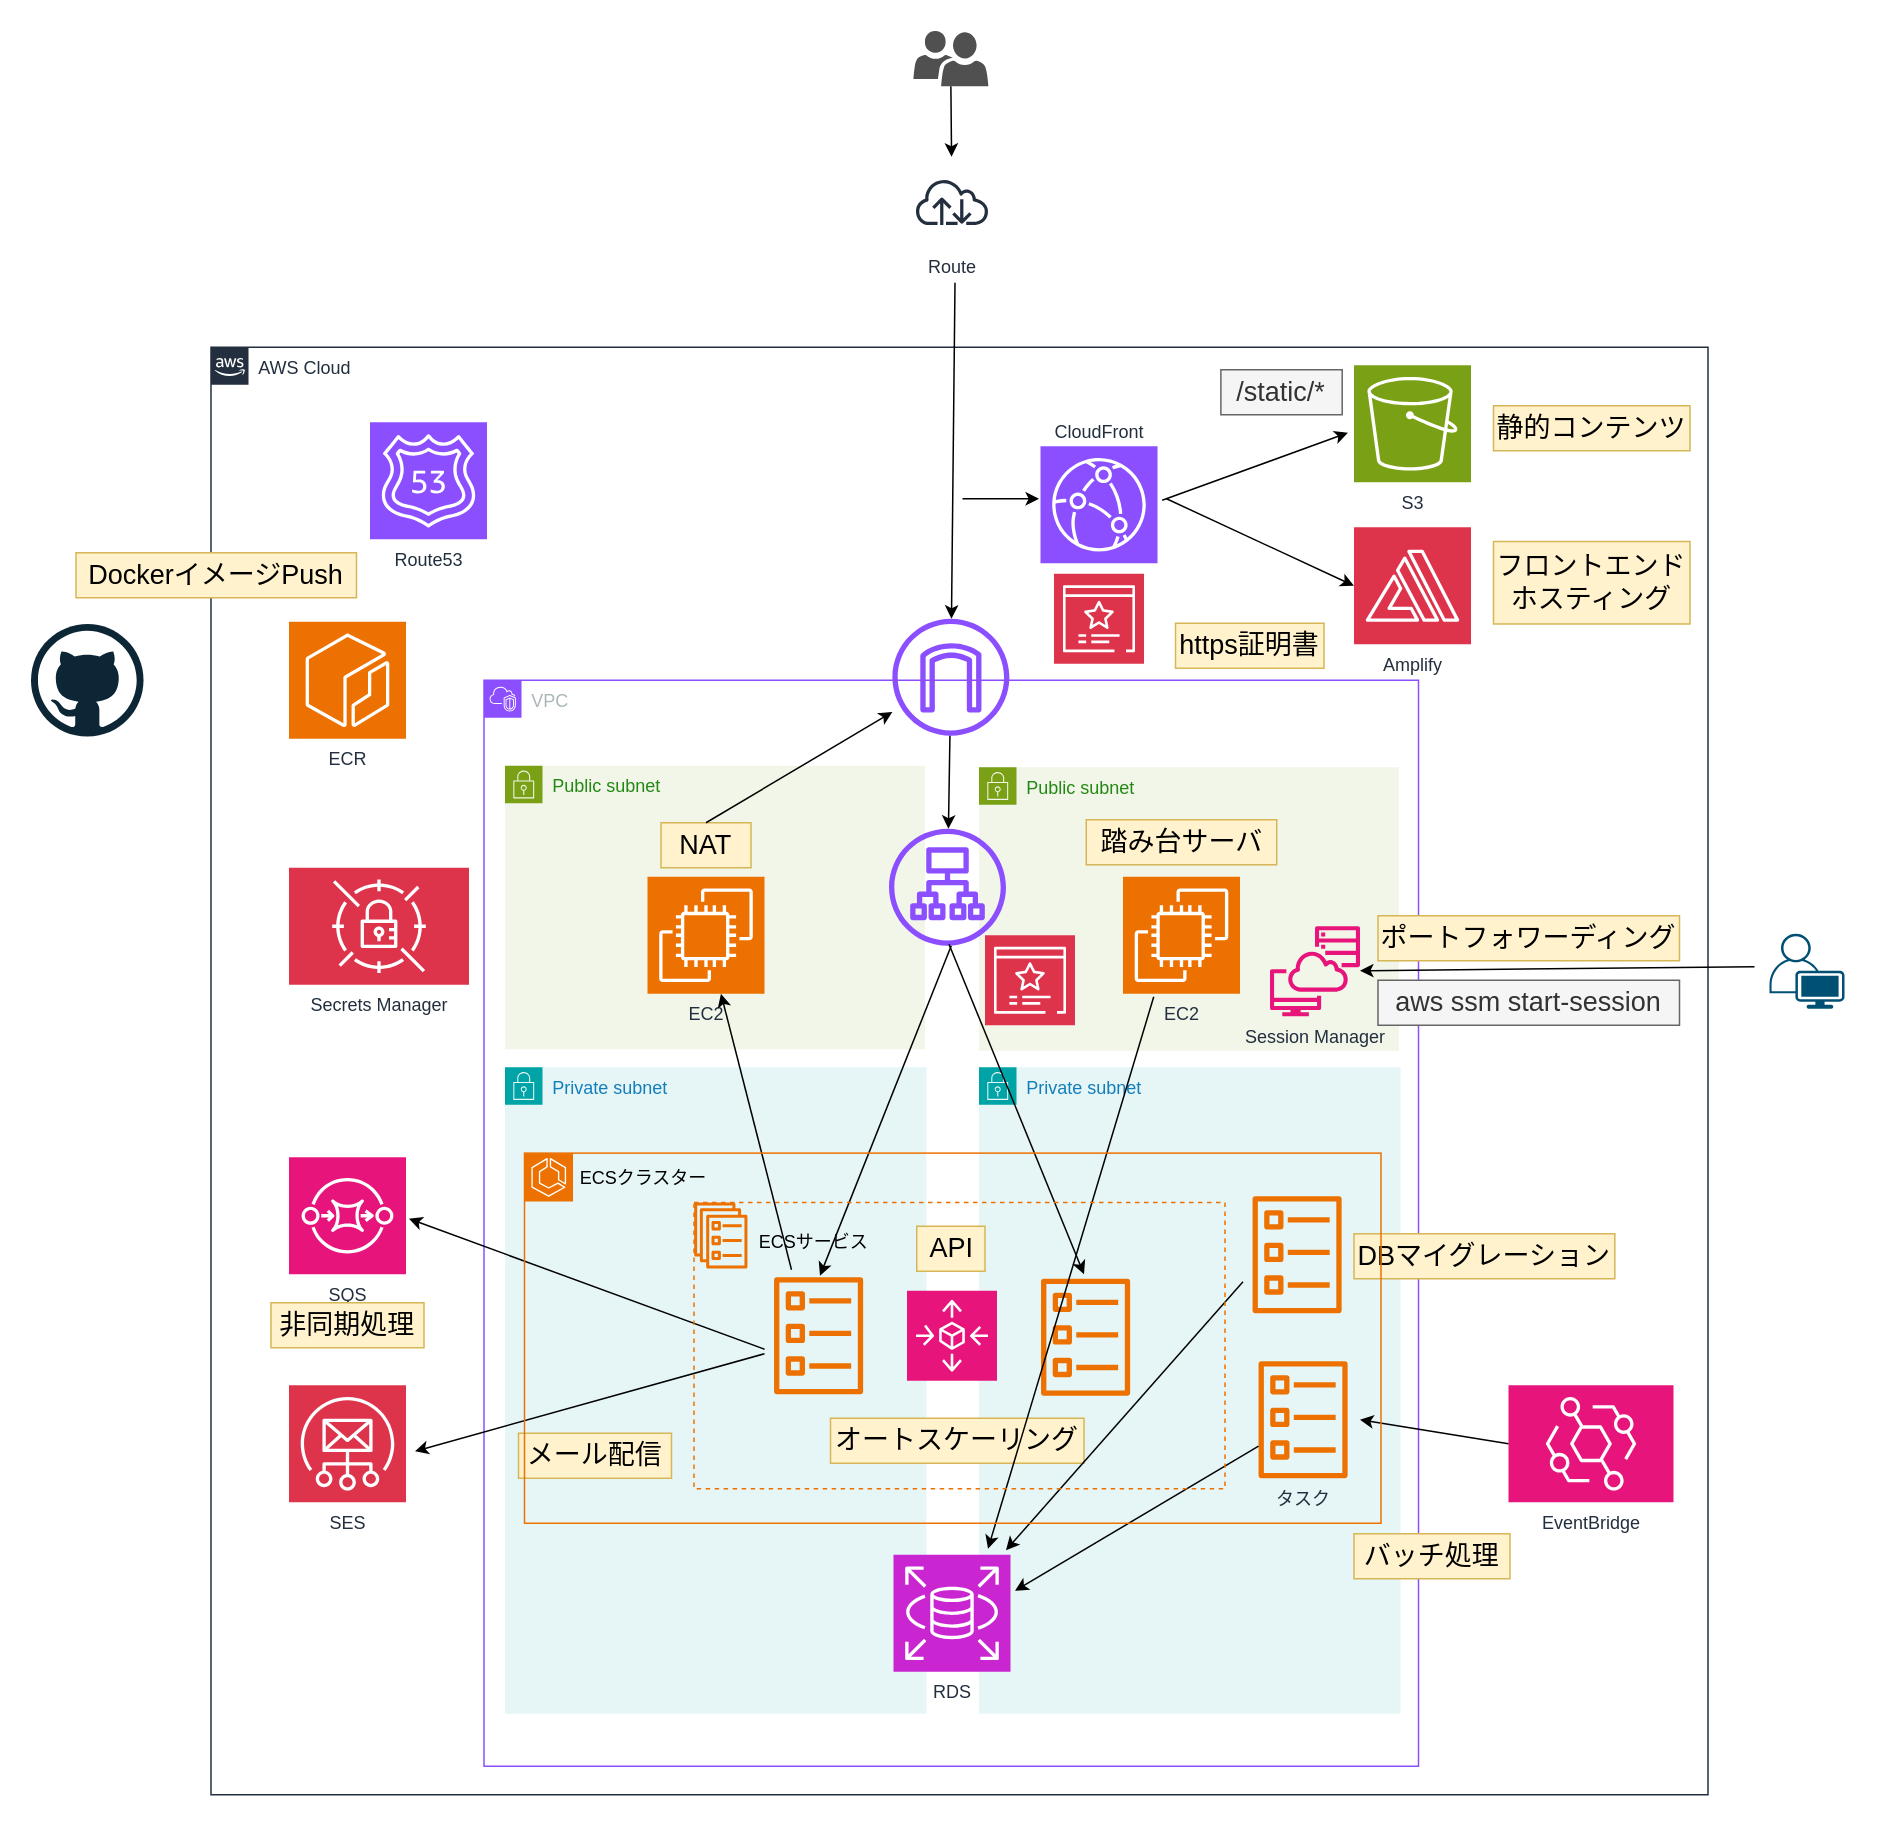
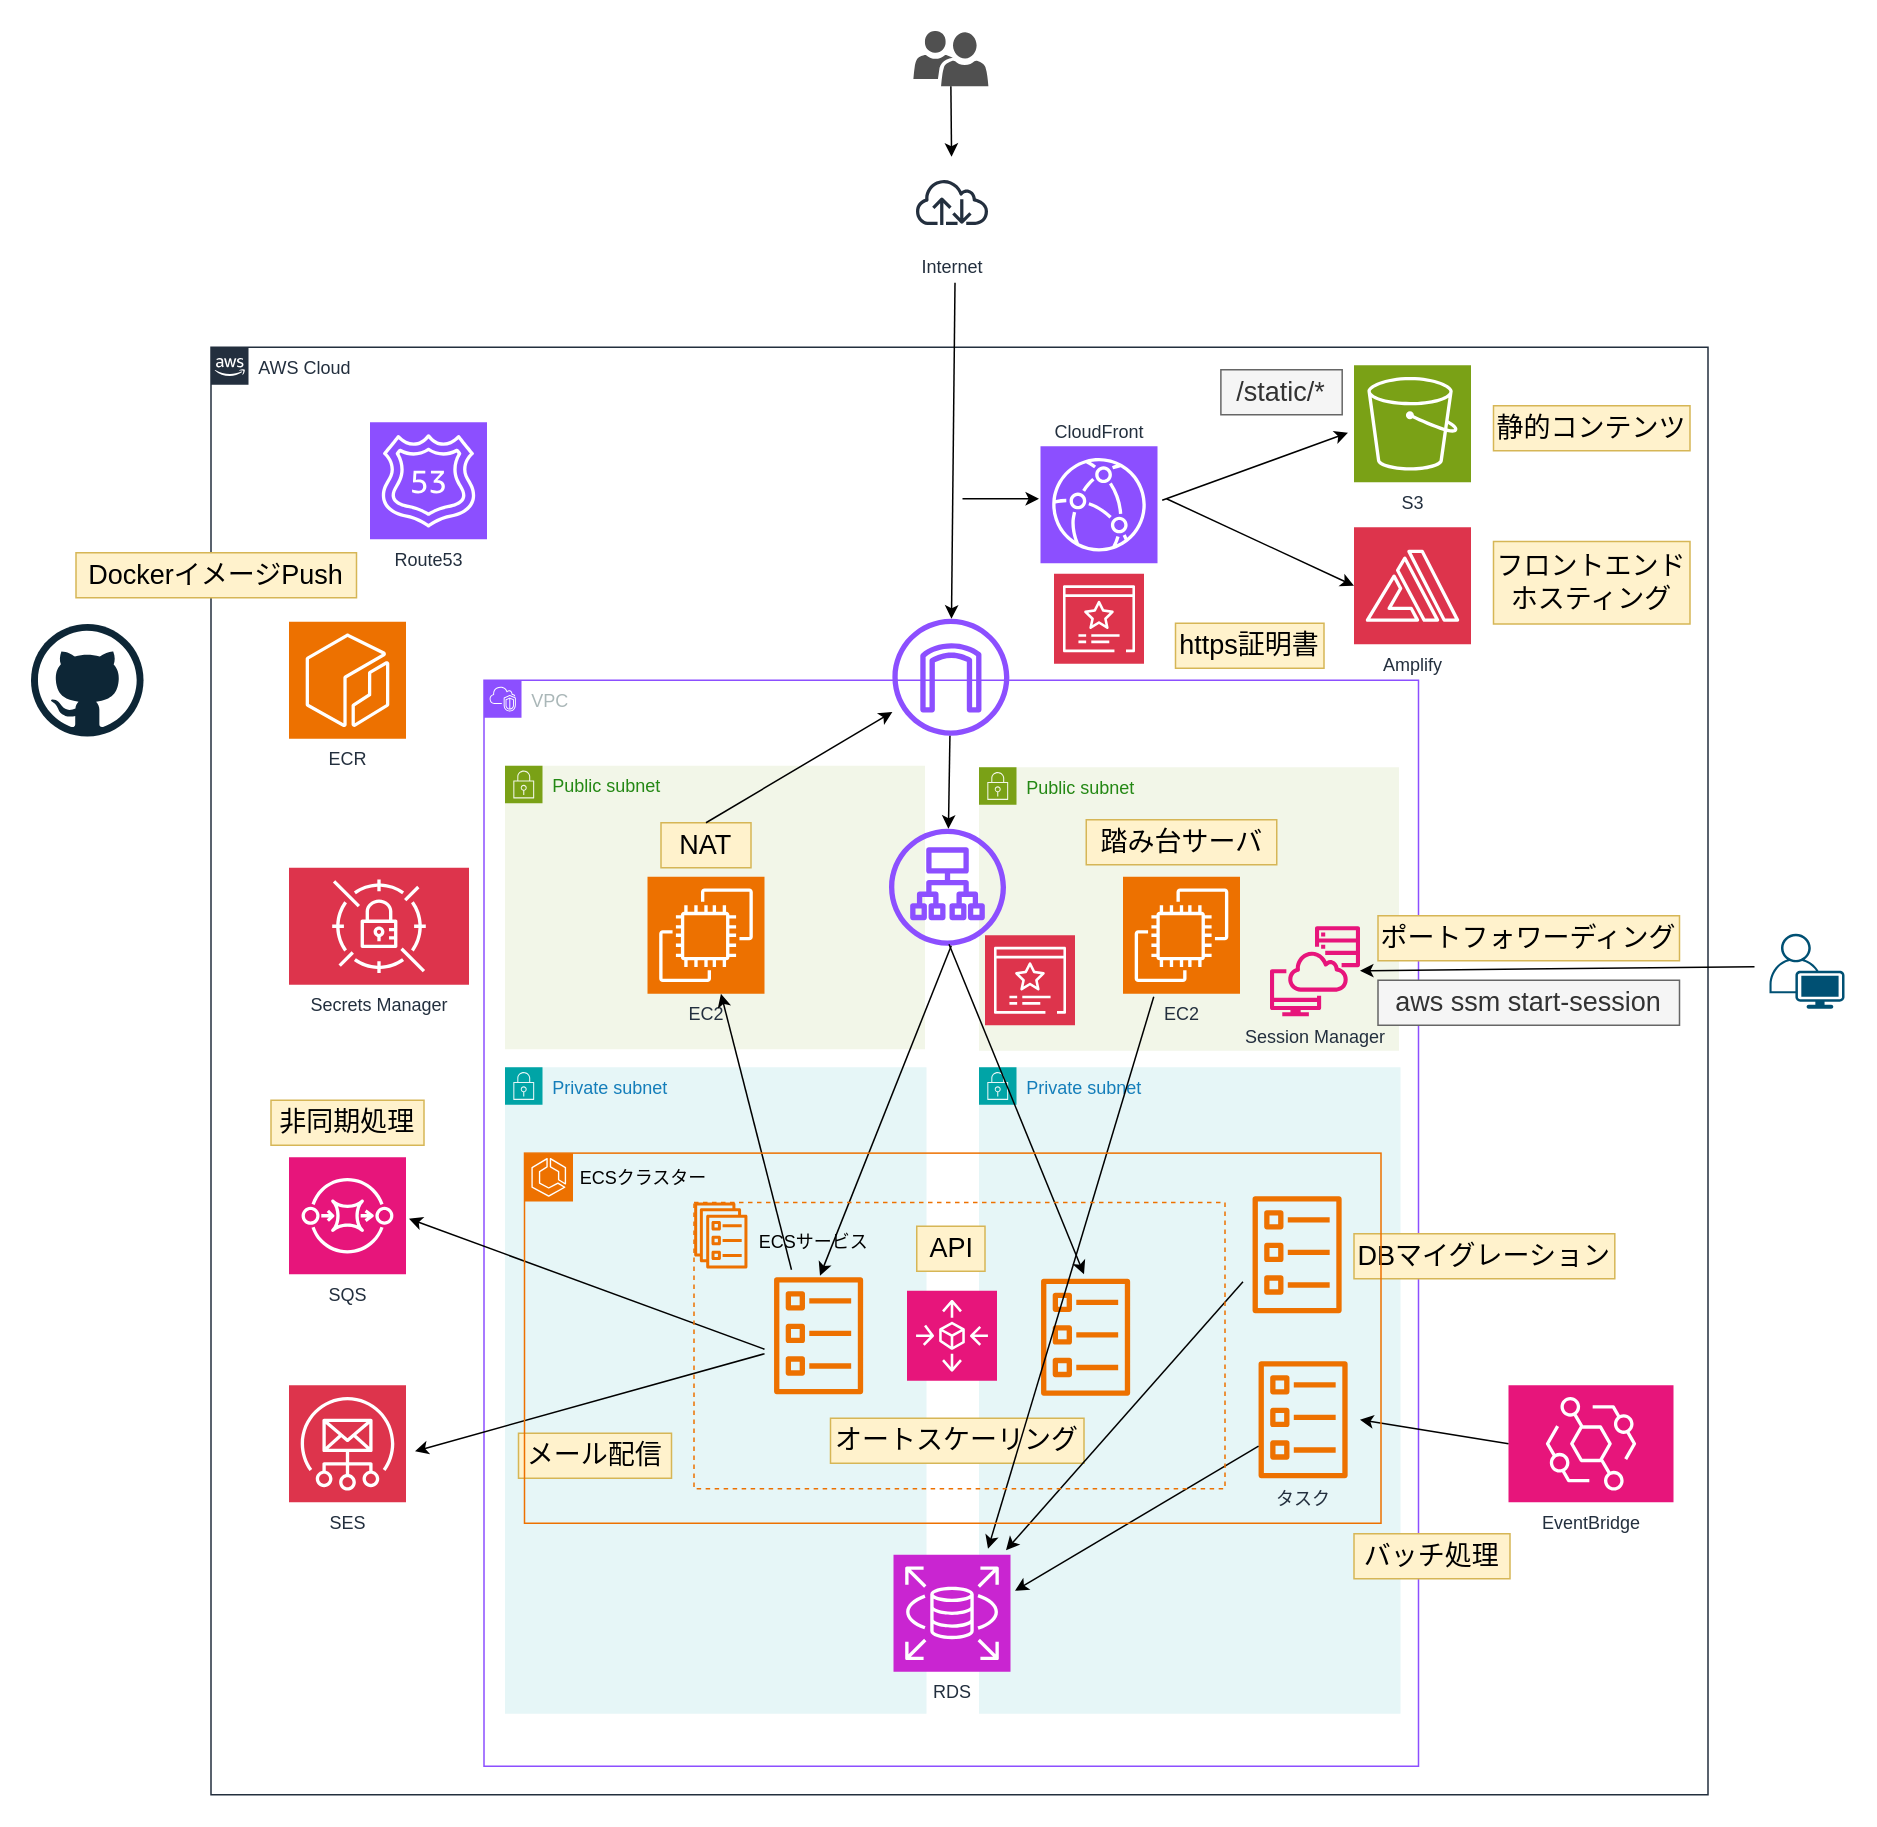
(953, 268) -> (953, 268)
(347, 1325) -> (347, 1123)
